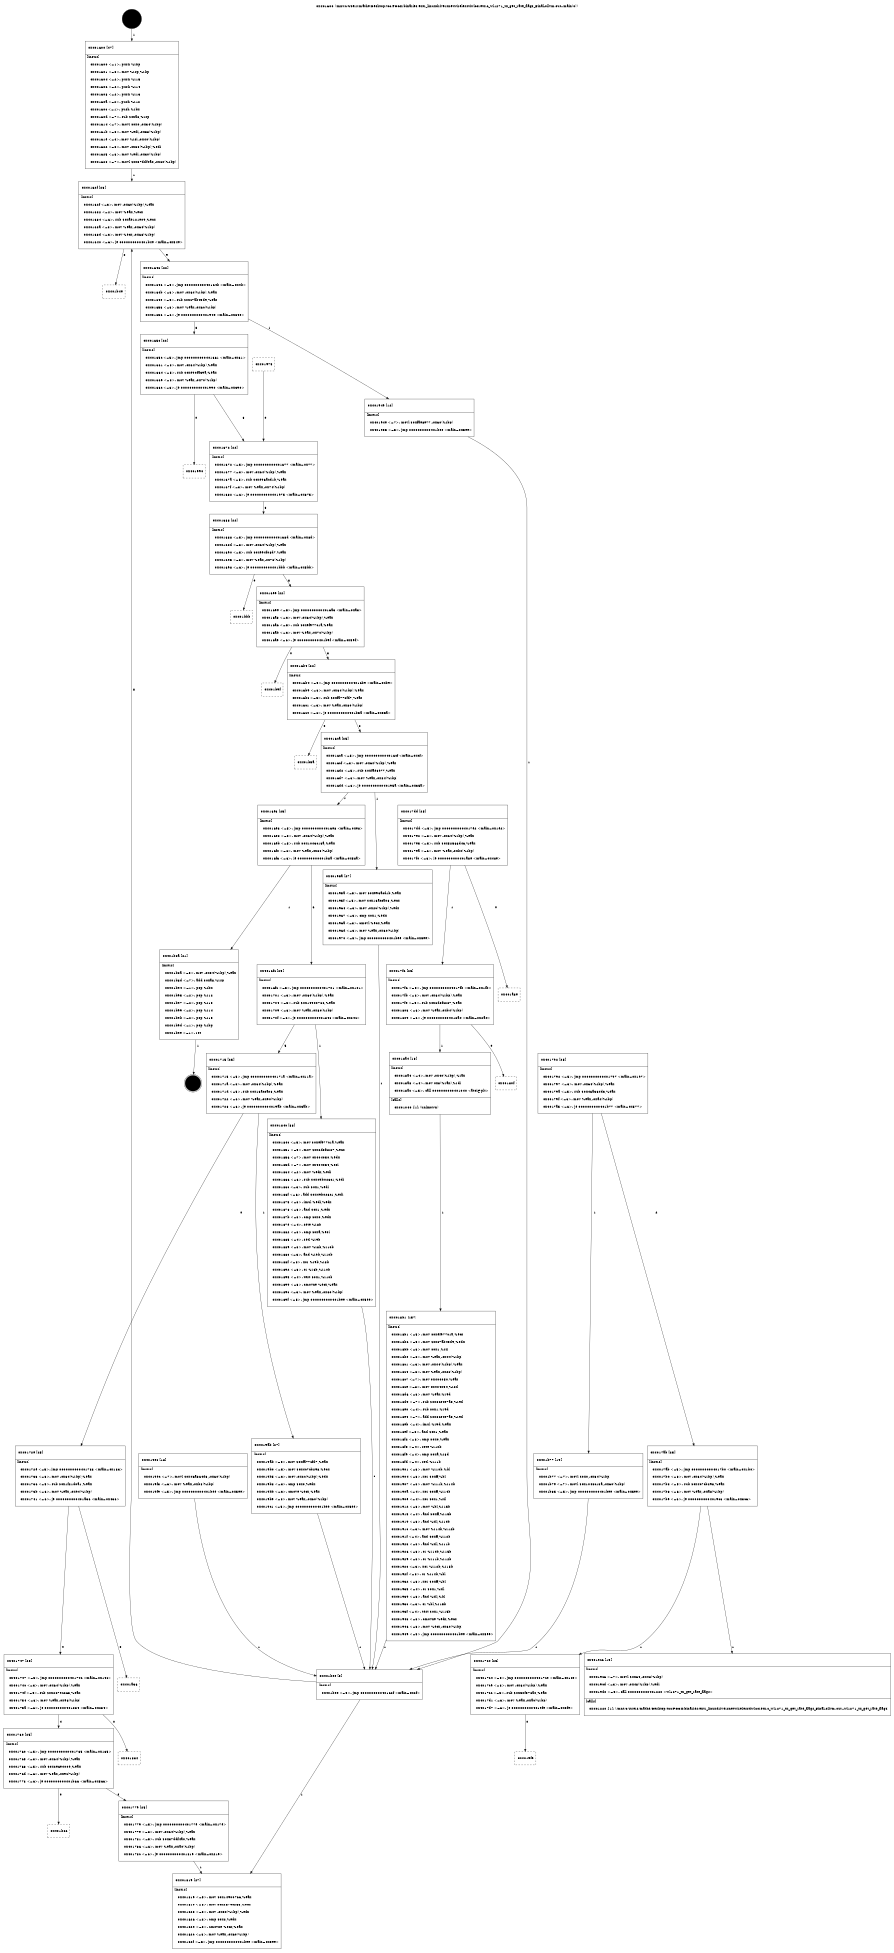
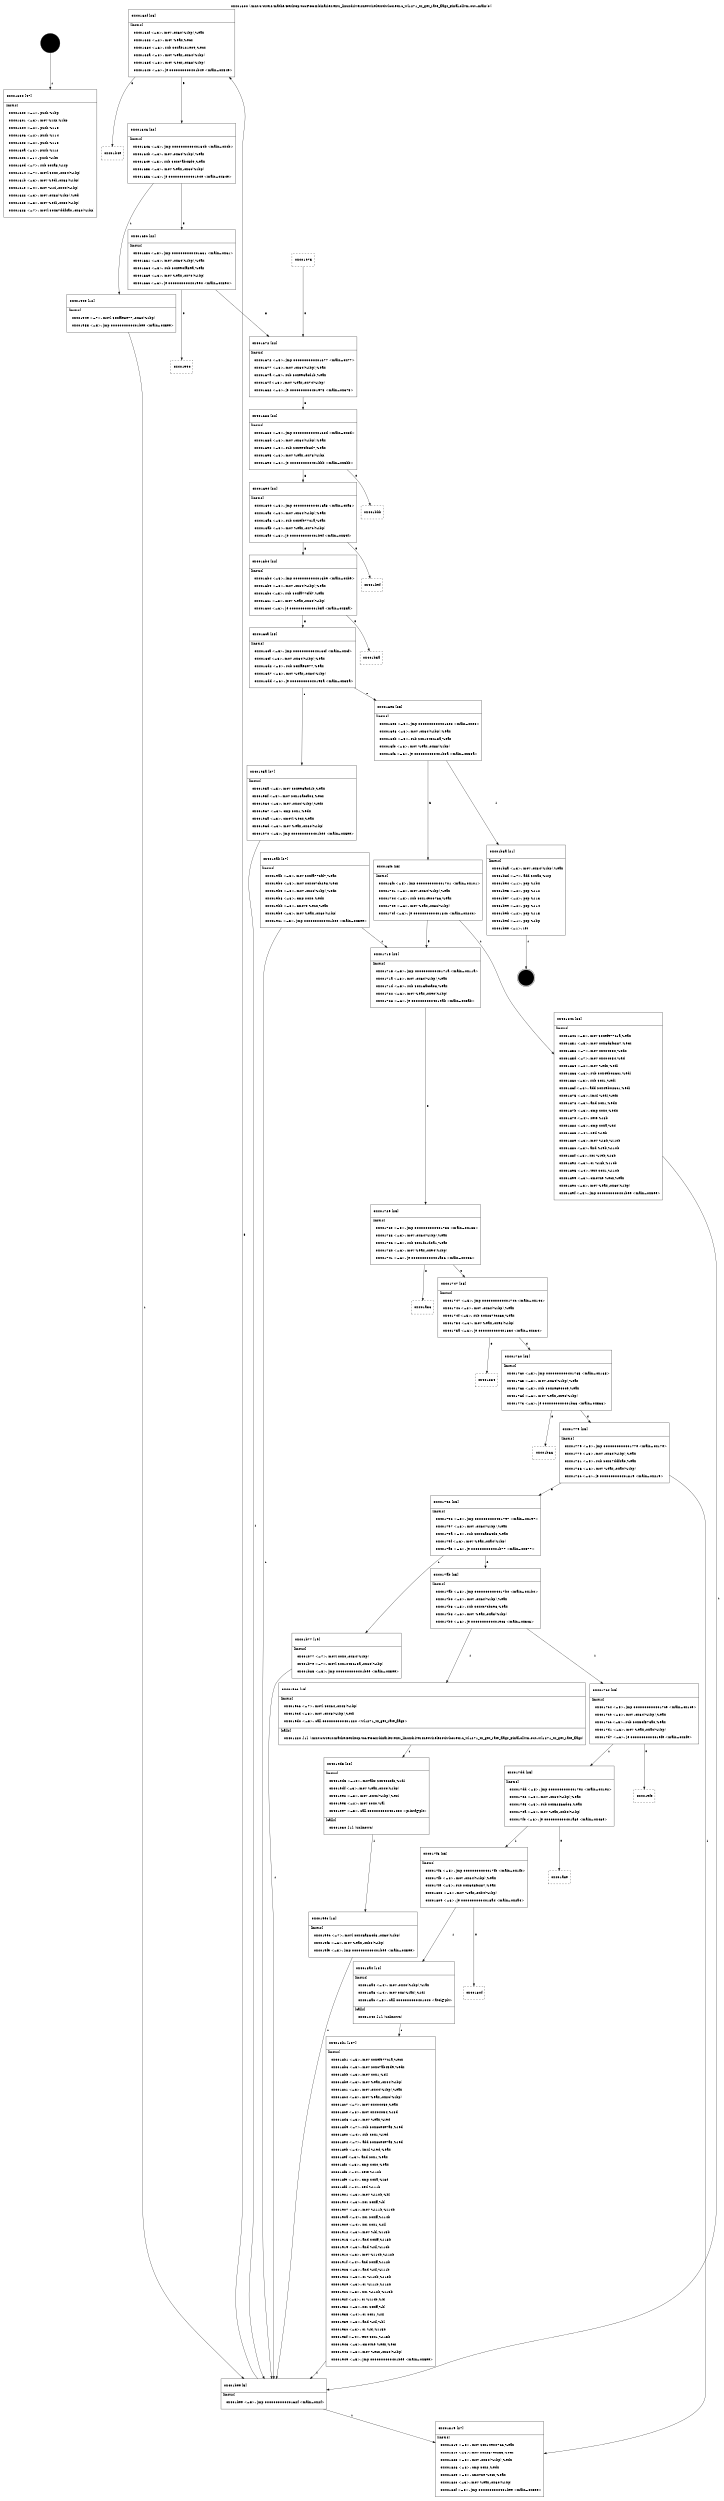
(132, 174) -> none
(259, 1277) -> (374, 937)
none -> (551, 1489)
none -> (603, 1754)
none -> (377, 1796)
